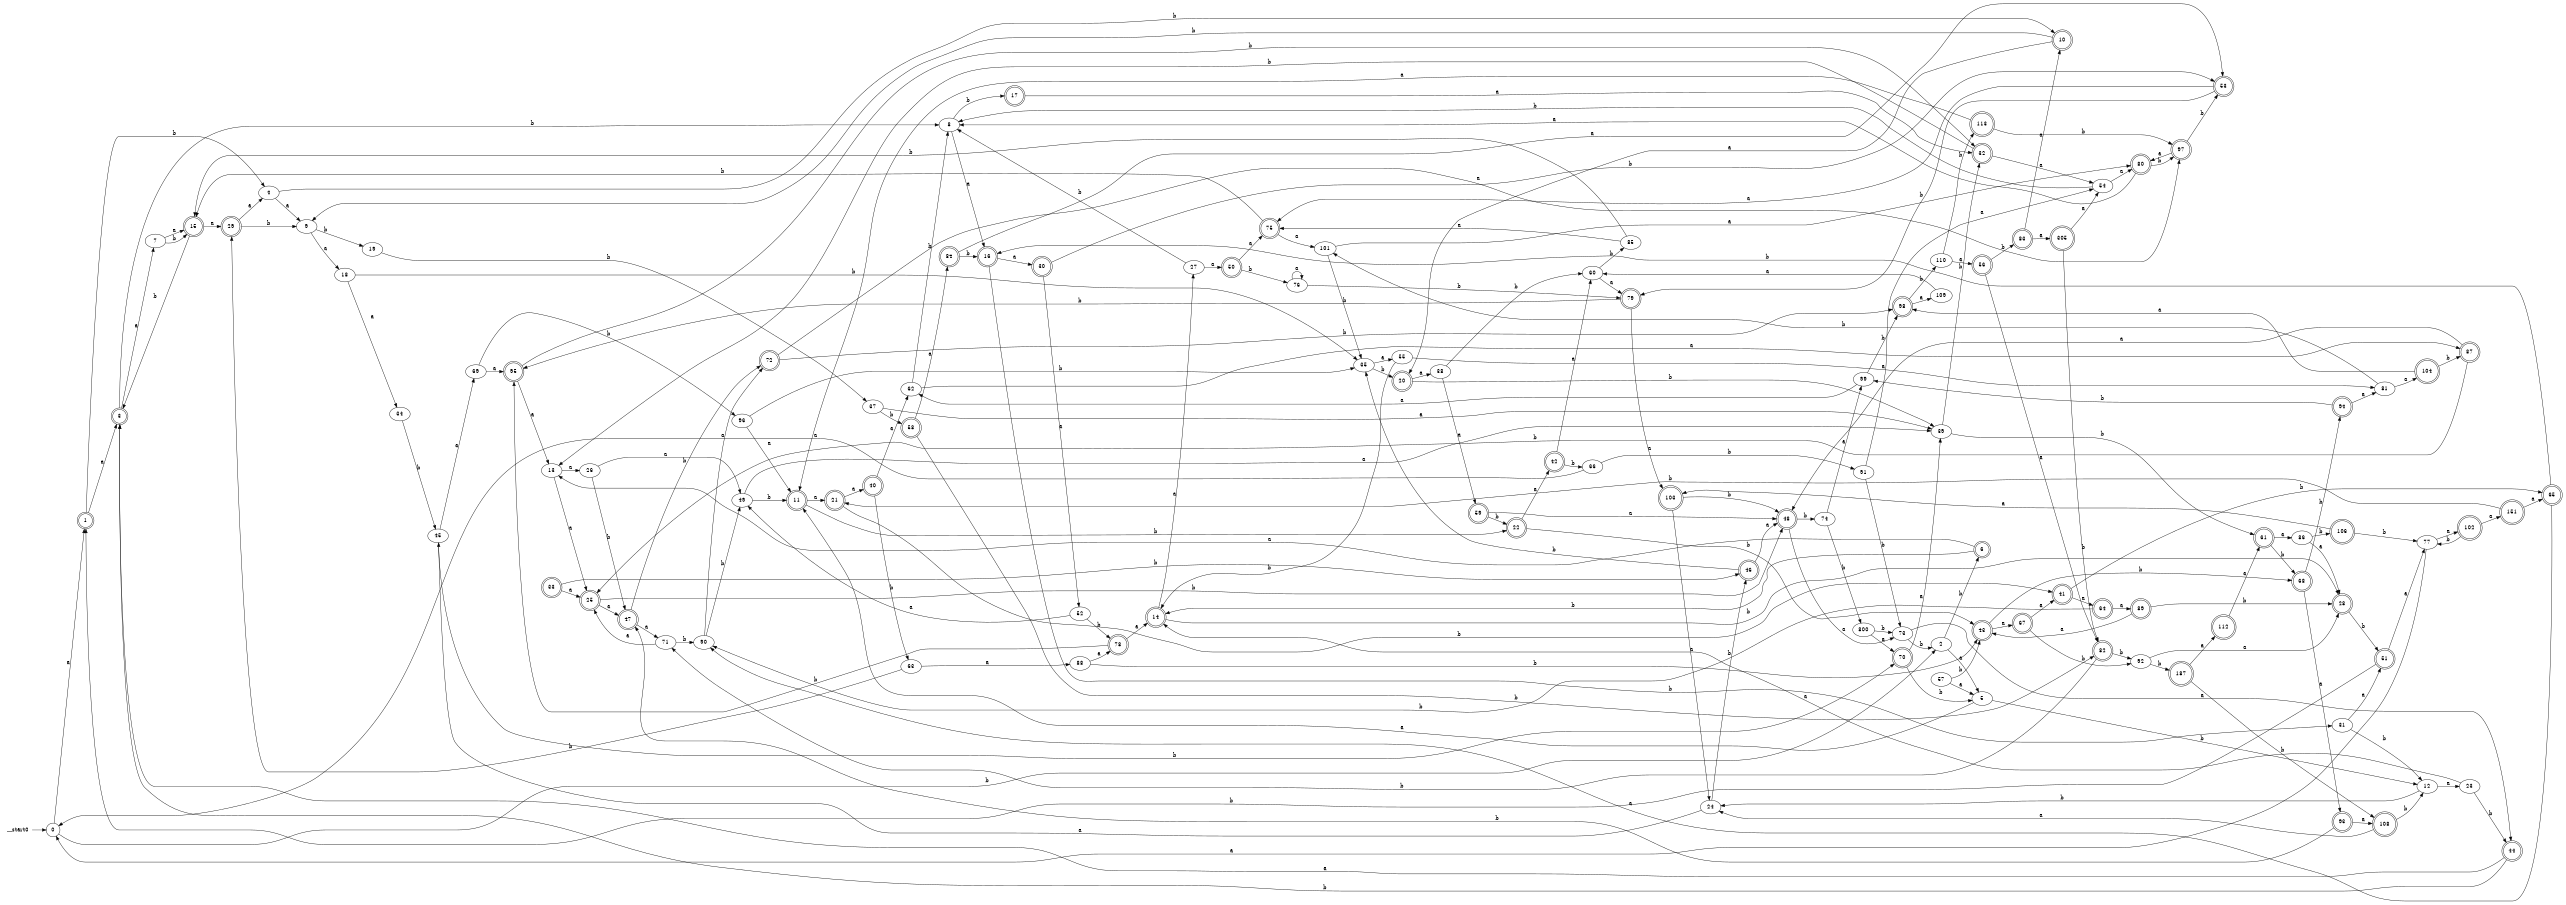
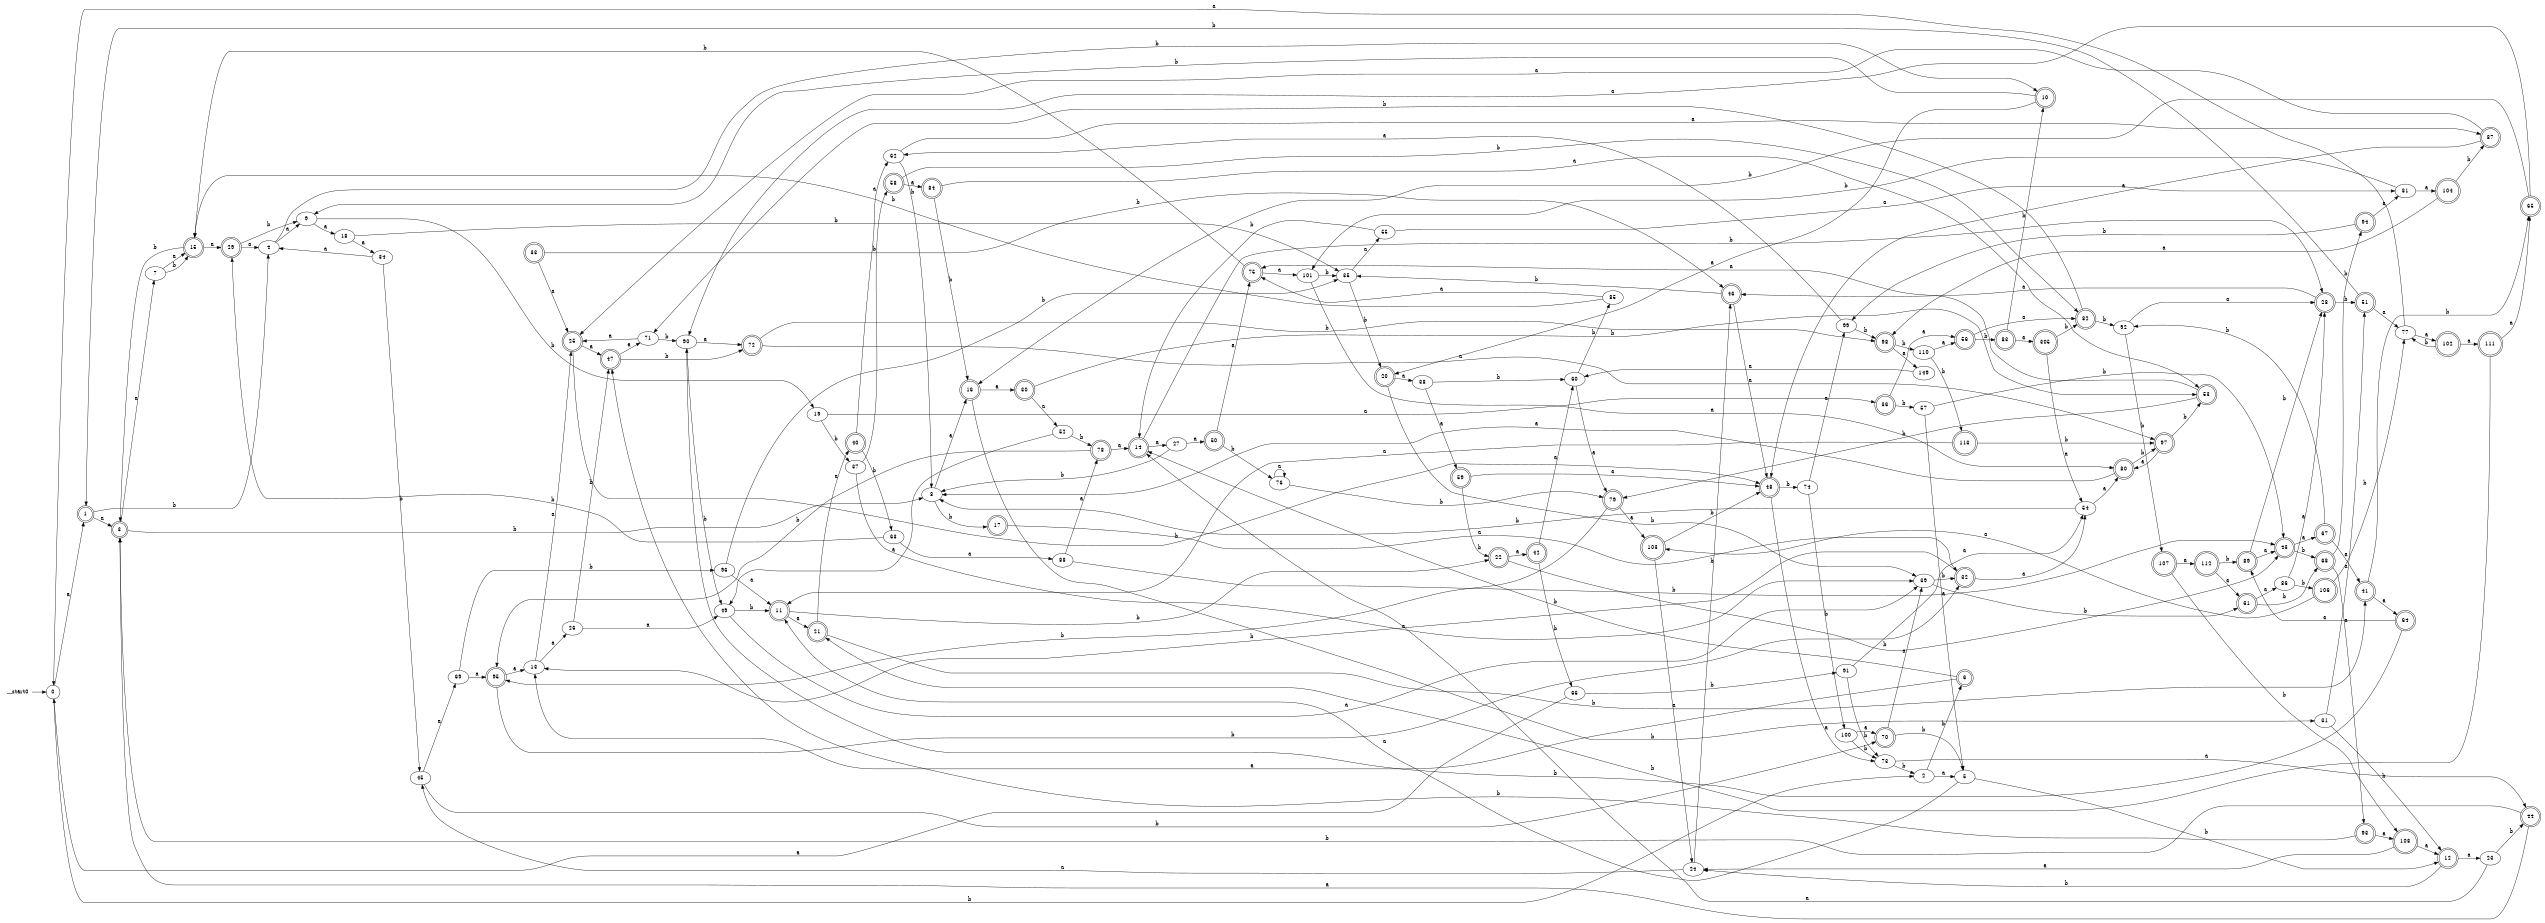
(2041, 135) -> (2024, 216)
none -> (327, 253)
none -> (2046, 289)
(1941, 296) -> (1924, 373)
none -> (1885, 405)
(1535, 438) -> (1537, 71)
(2512, 512) -> (2490, 344)
none -> (2226, 563)
(1864, 630) -> (1846, 735)
(2181, 674) -> (2164, 564)
(2427, 786) -> (2448, 858)
(2406, 809) -> (2427, 846)
